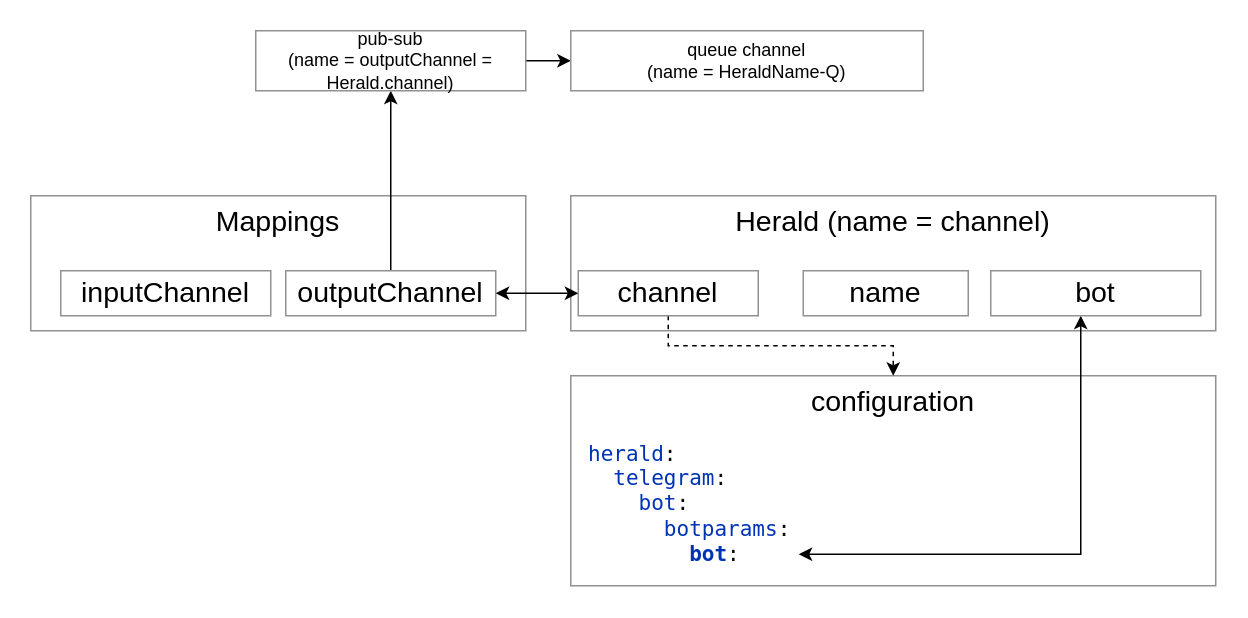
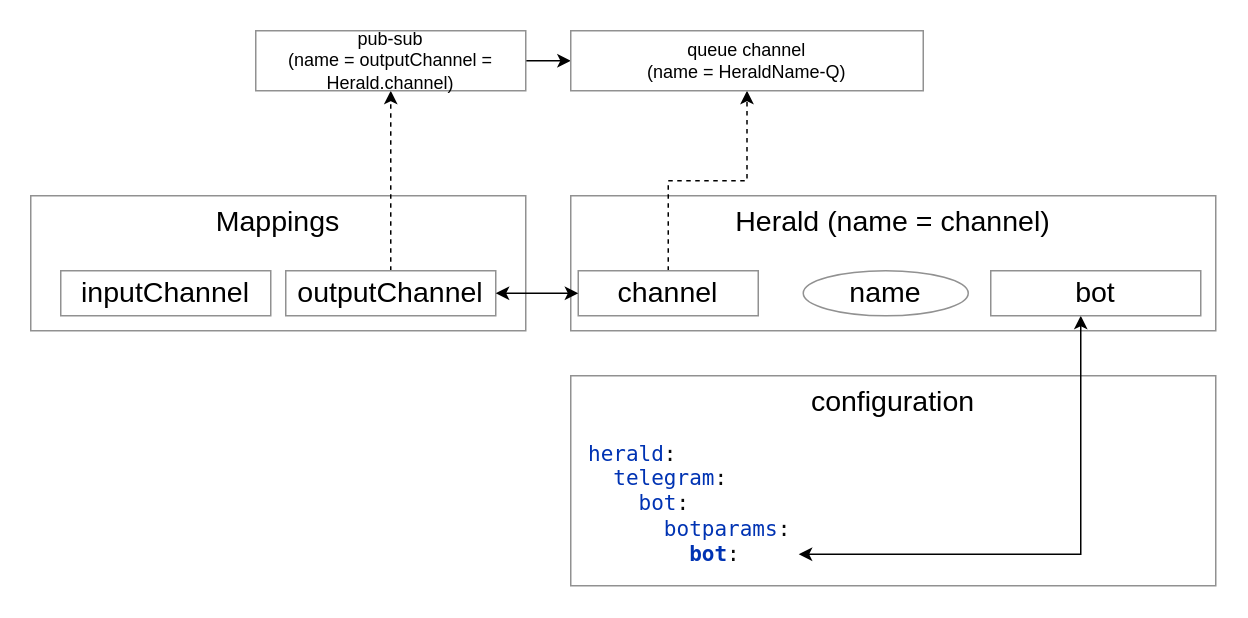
(391, 184) -> (391, 184)
(886, 293) -> (886, 293)
(775, 346) -> (703, 181)
